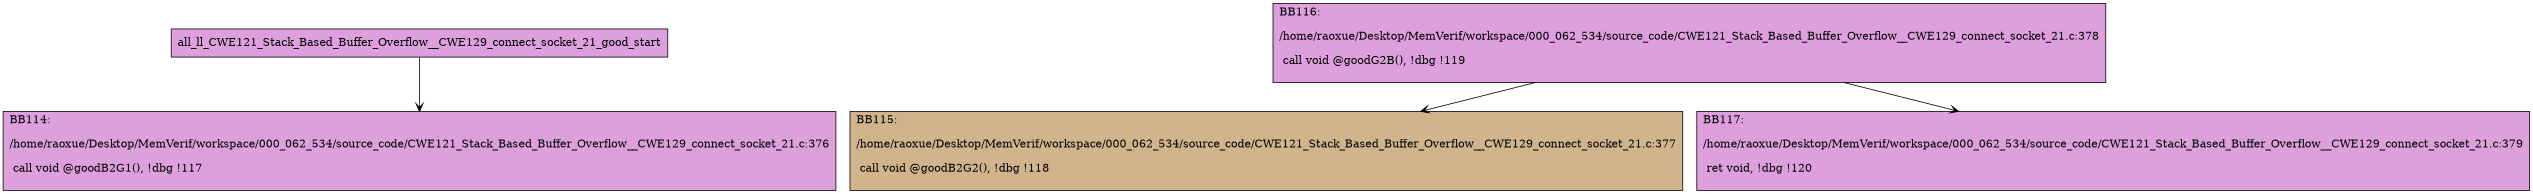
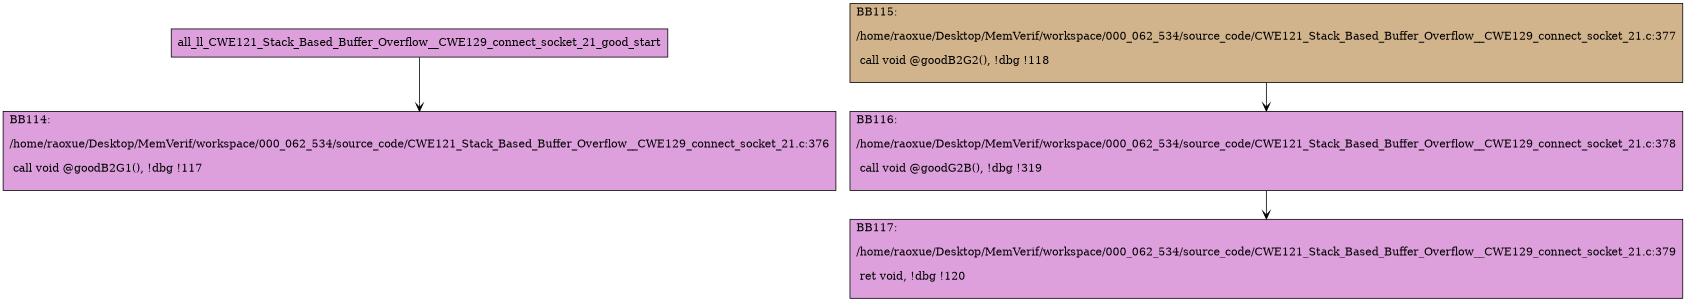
(1372, 61) -> (949, 169)
(1482, 96) -> (1266, 93)
